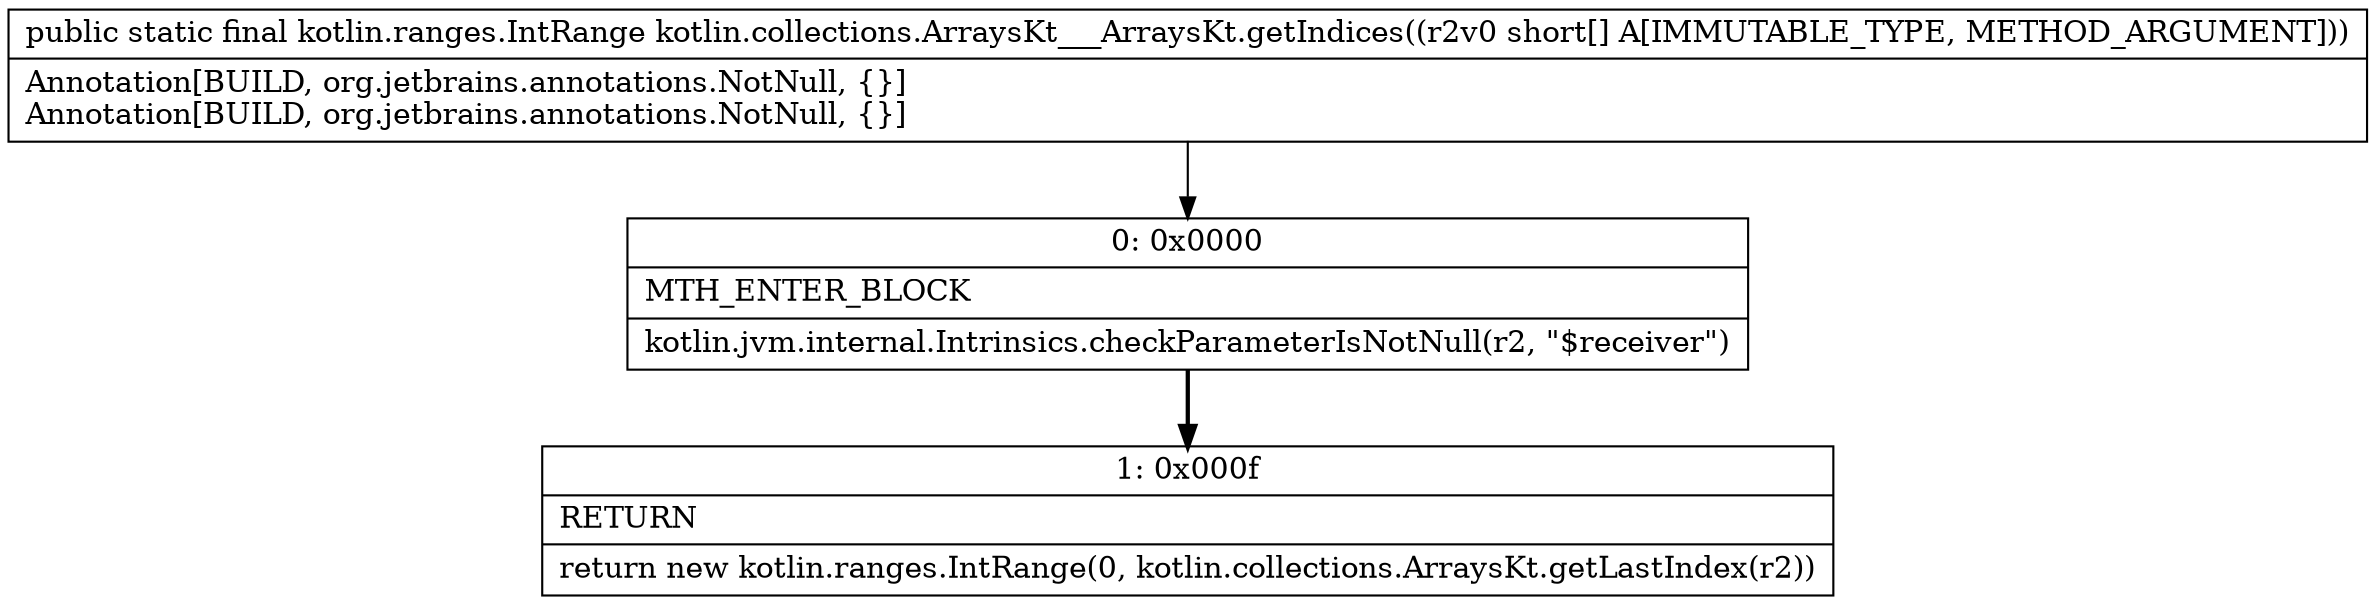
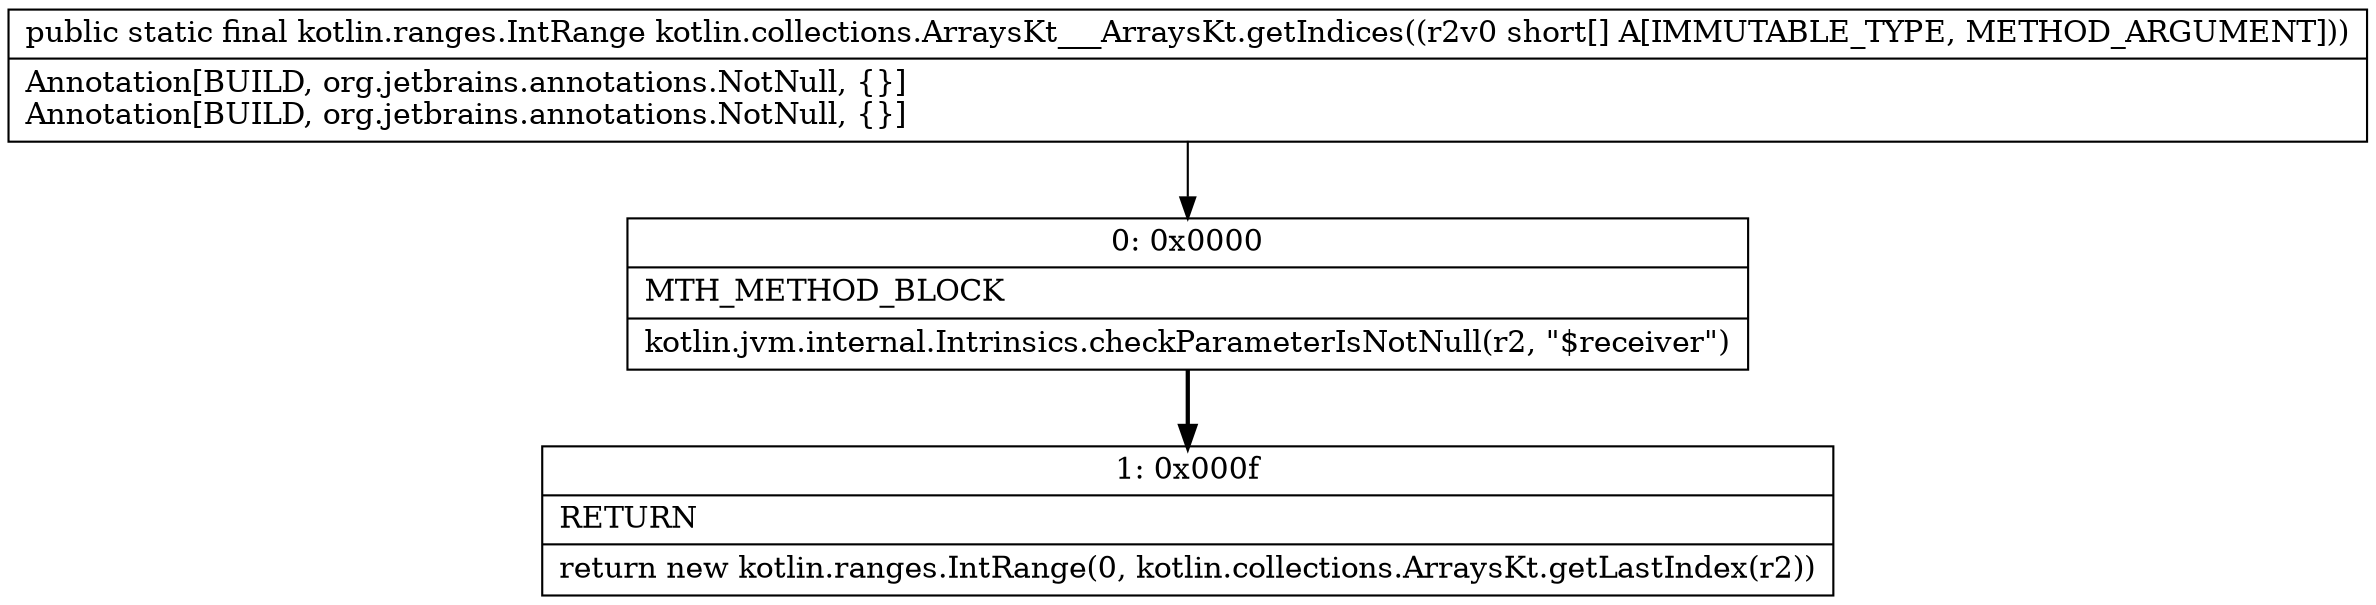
(809, 292) -> (825, 292)
